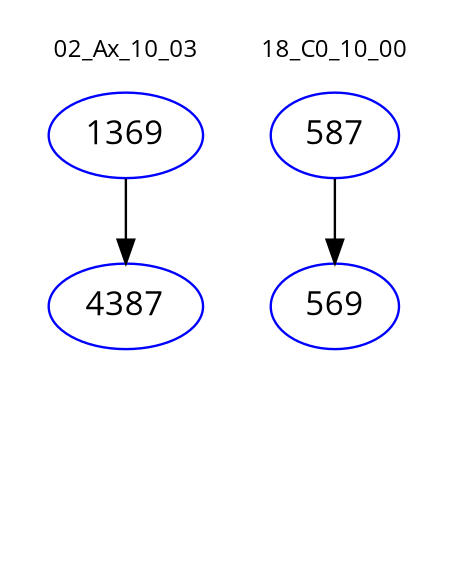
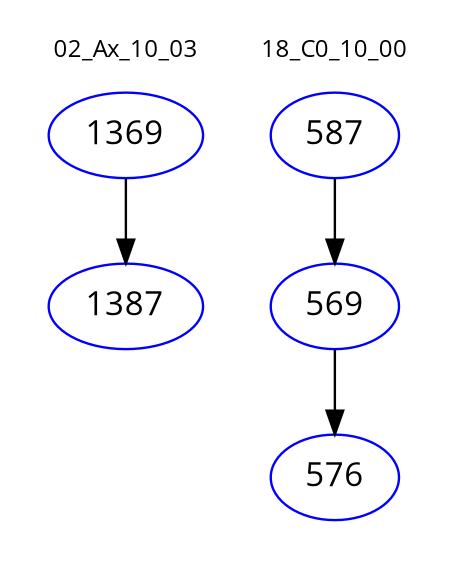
(126, 306) -> (126, 306)
none -> (335, 477)
